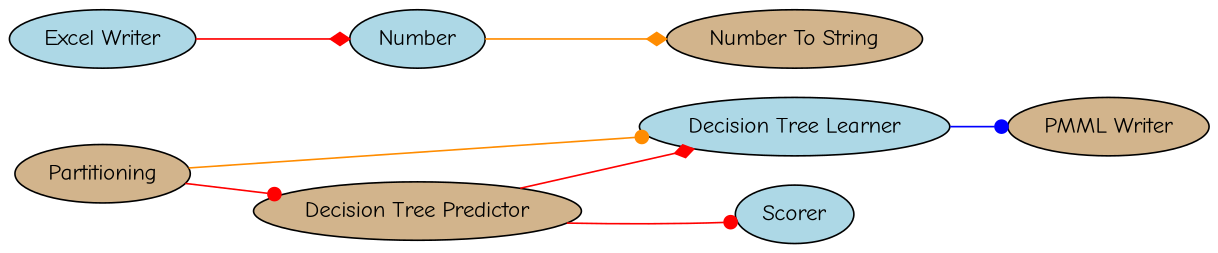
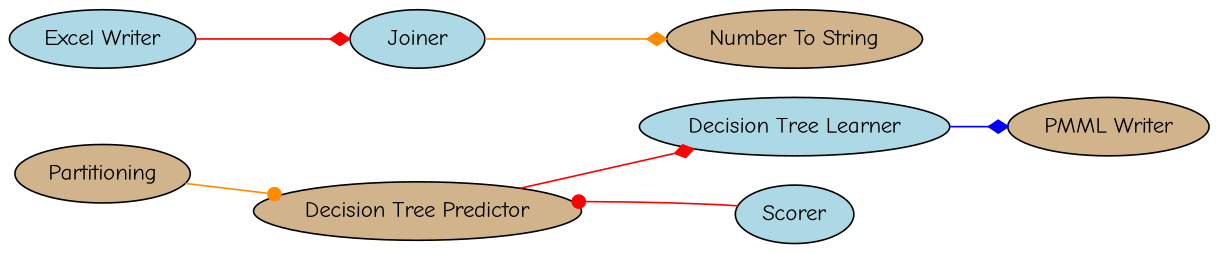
(417, 39) -> (417, 39)
(973, 127) -> (973, 127)
(412, 153) -> none
(227, 188) -> (227, 188)
(645, 224) -> (662, 203)
